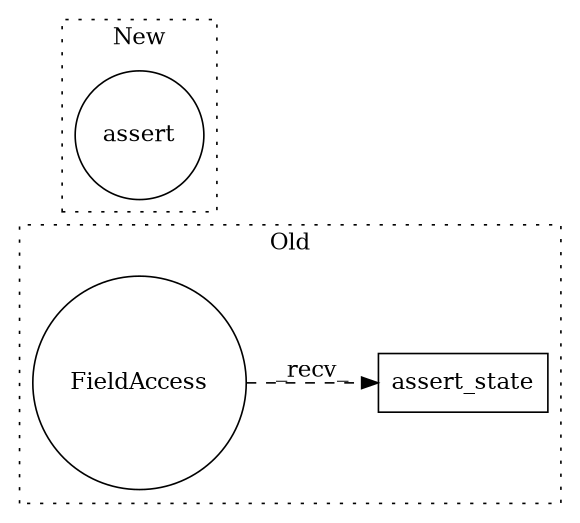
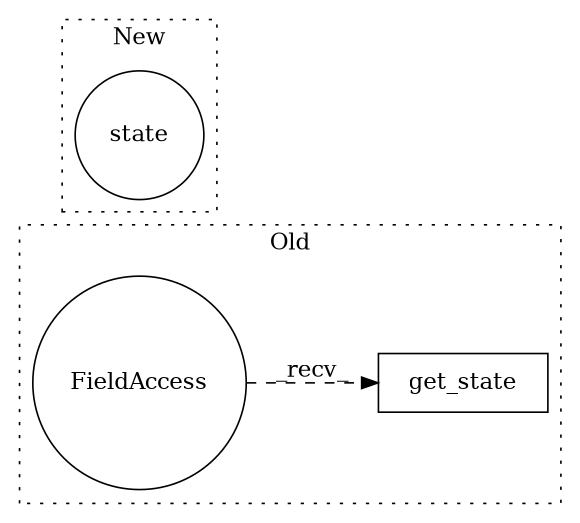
(140, 135) -> (140, 135)
(463, 383) -> (463, 383)
